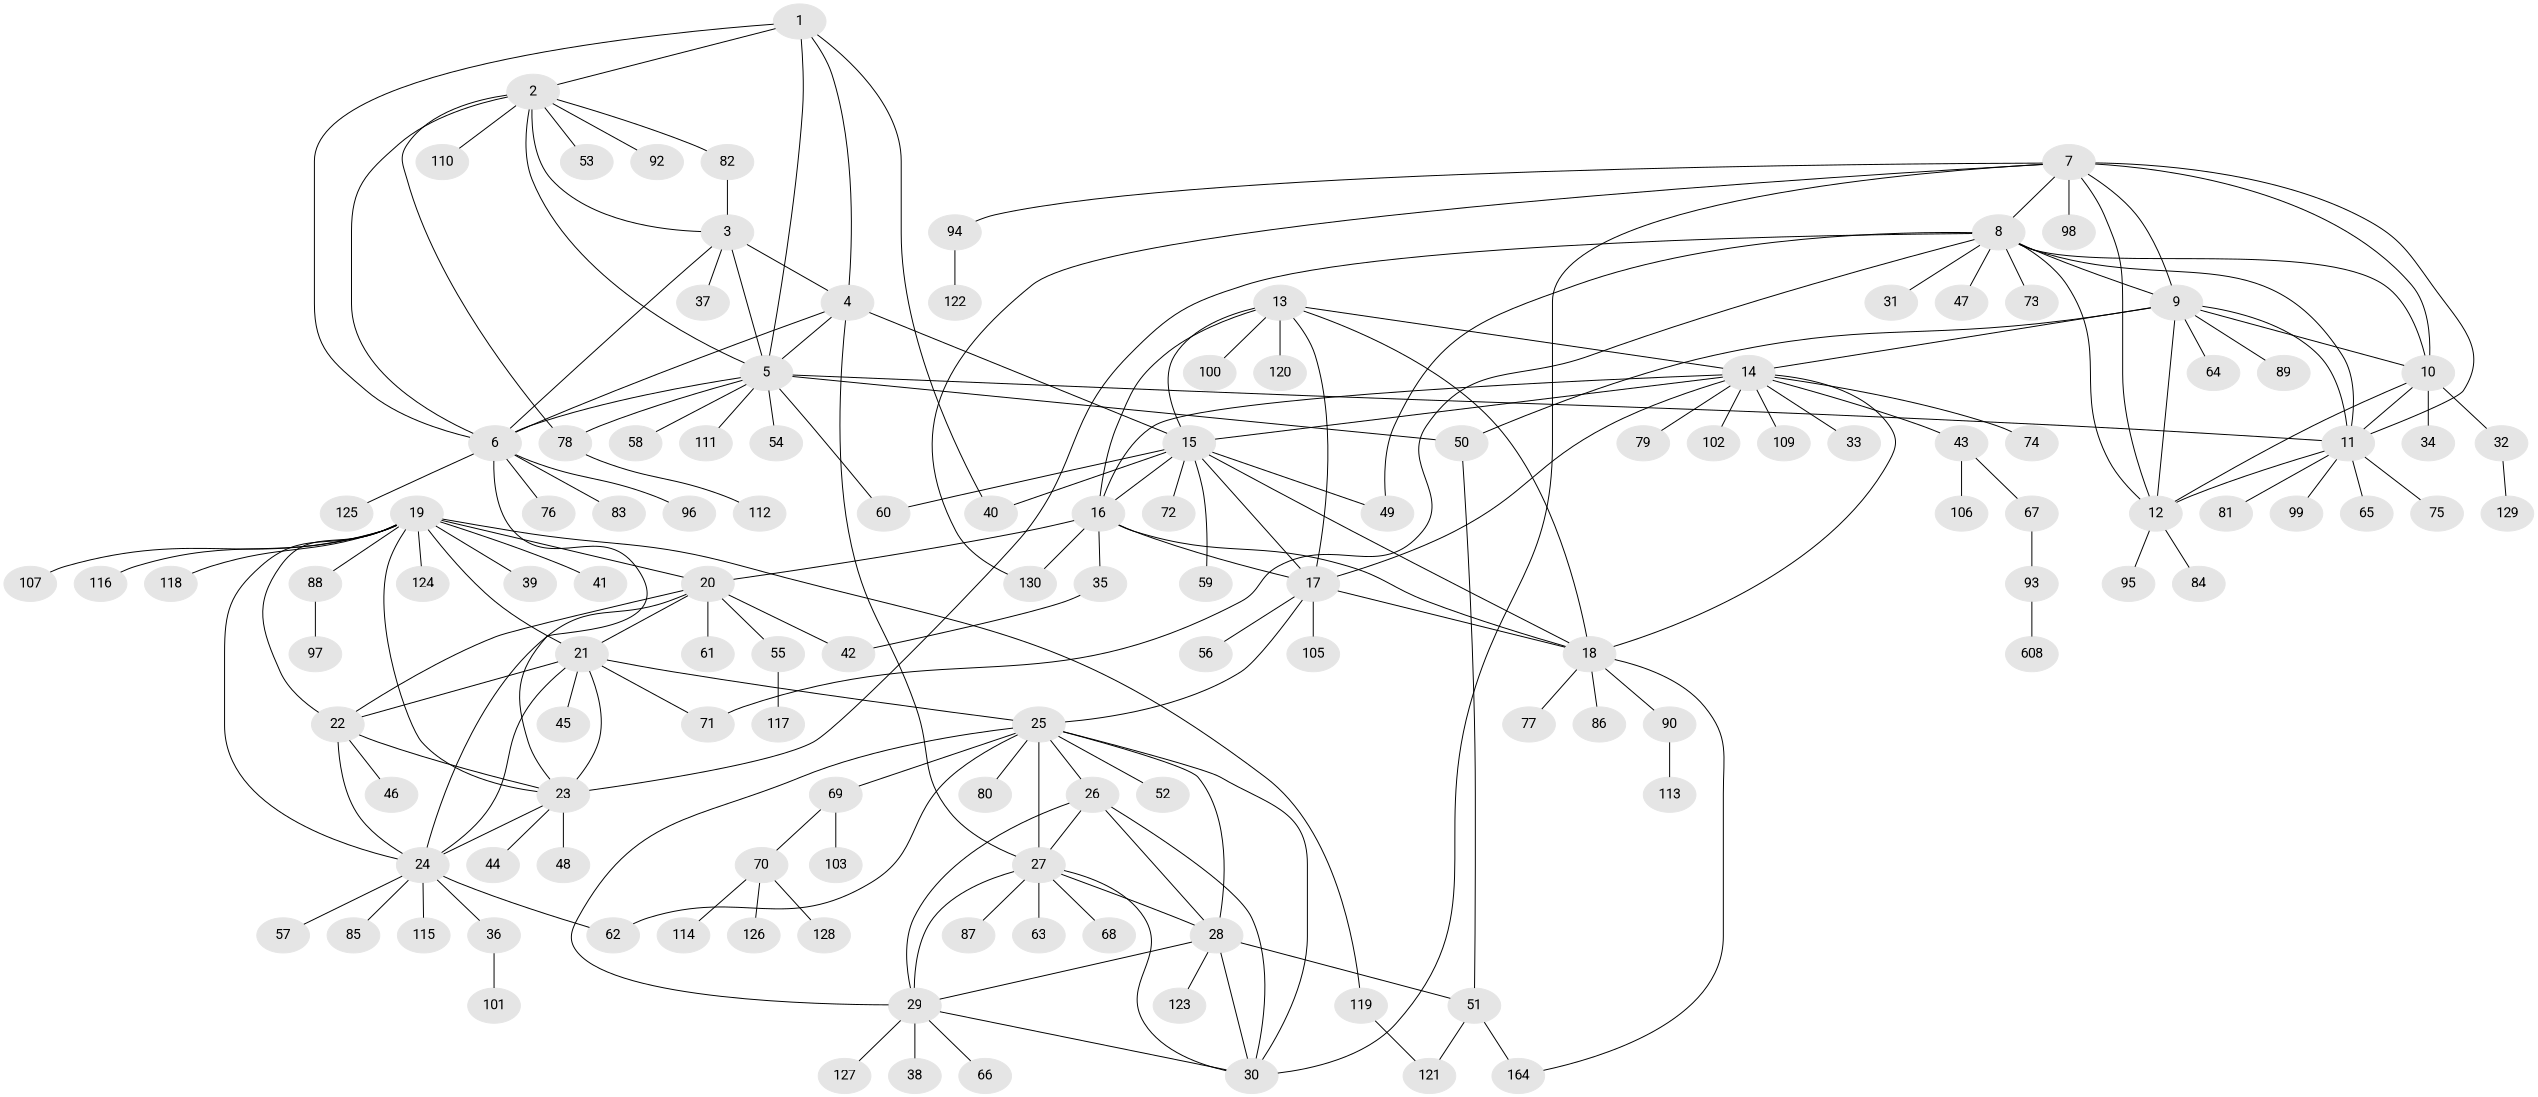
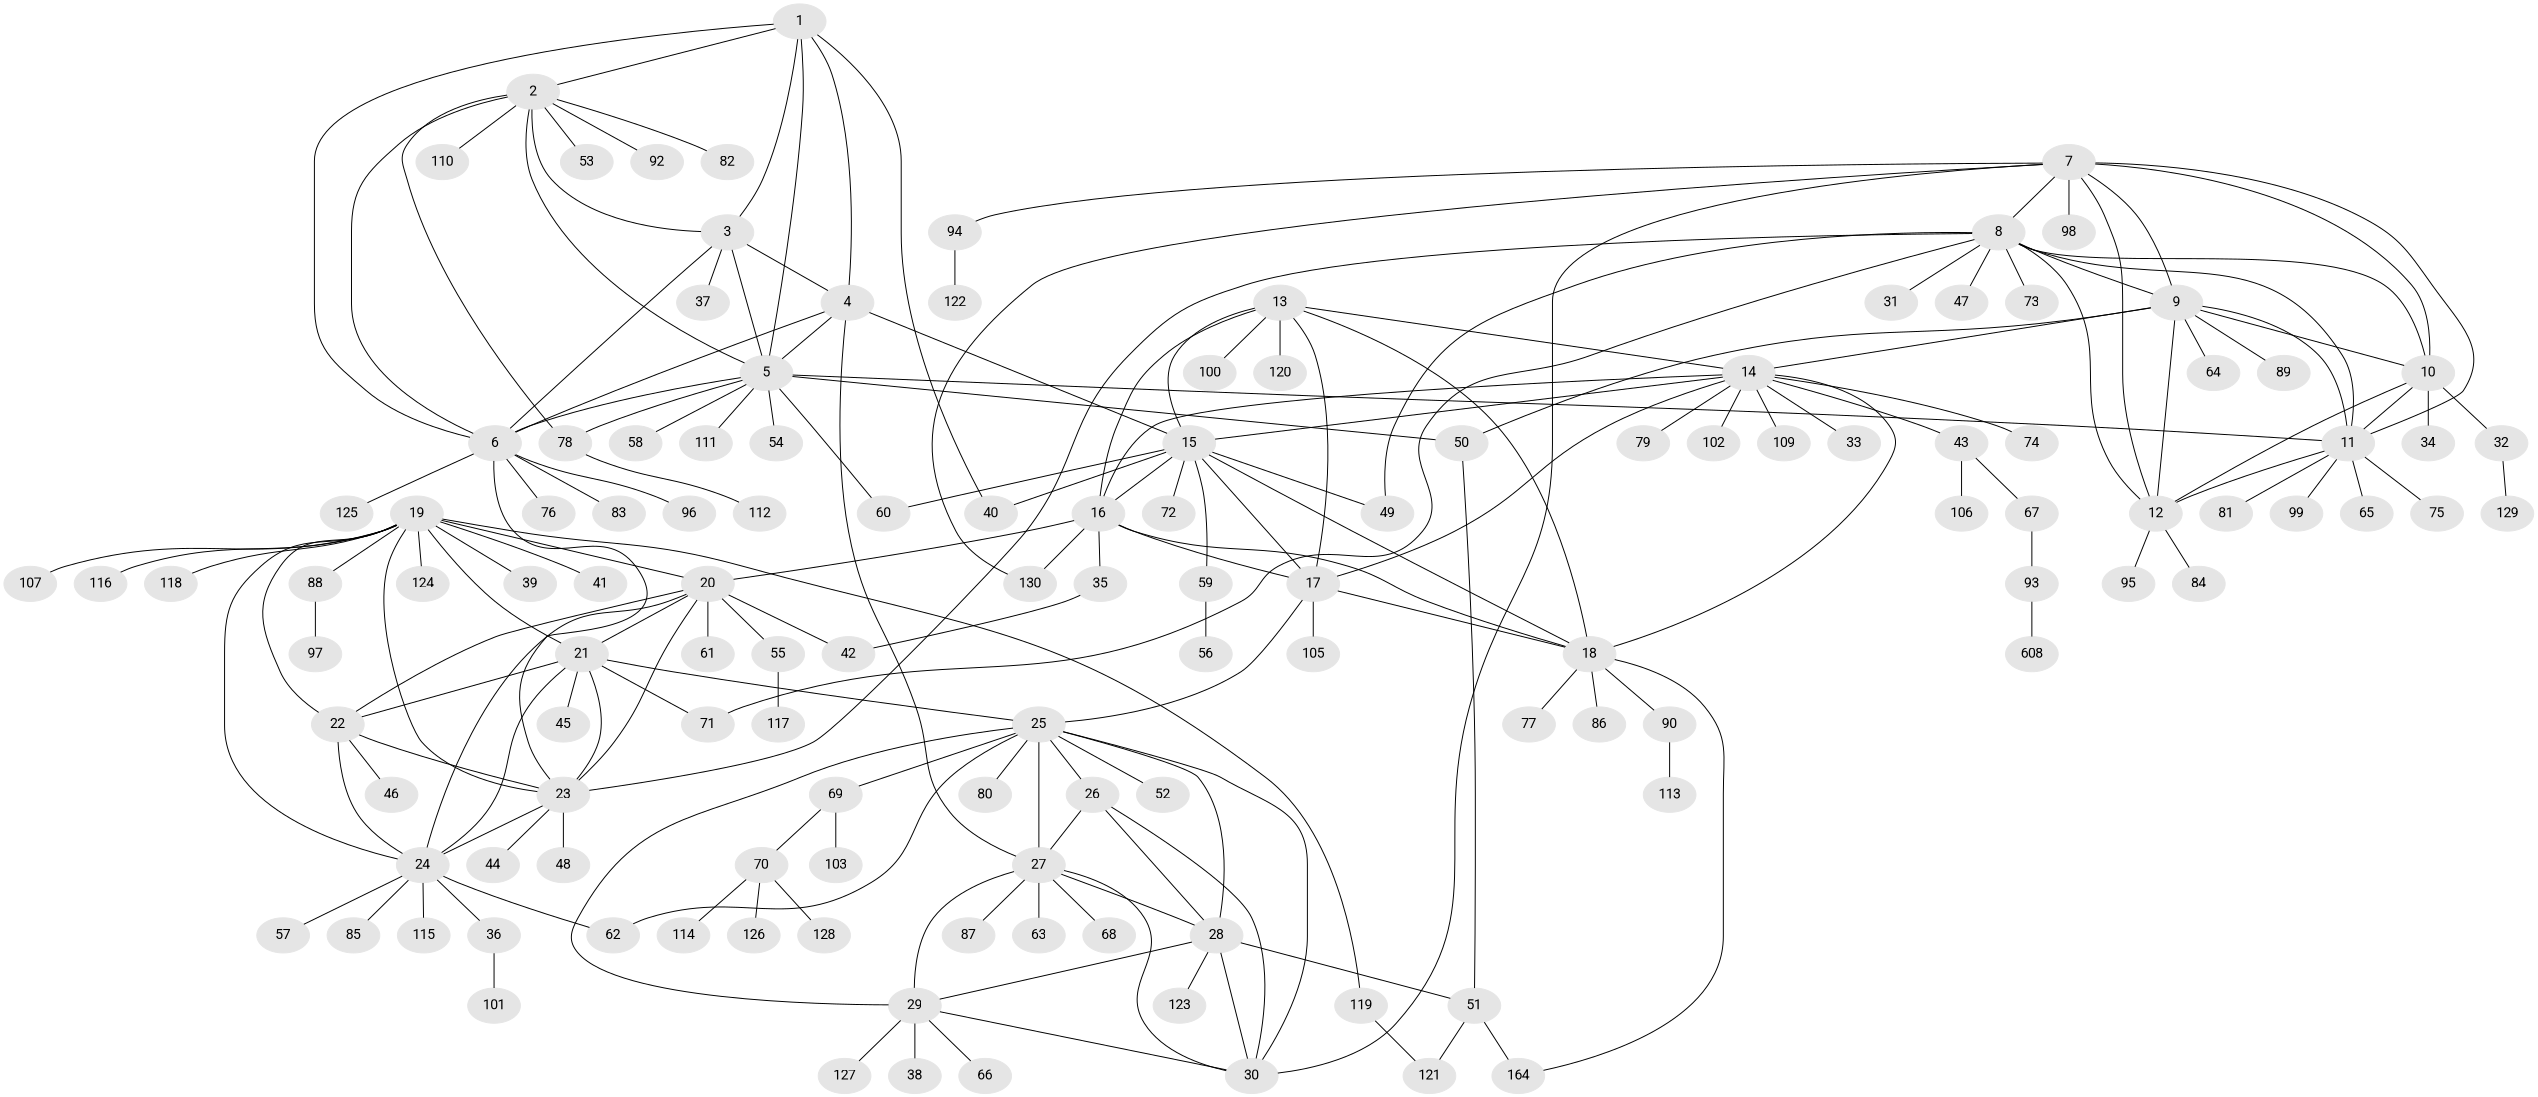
(727, 197) -> (779, 132)
(1259, 619) -> (1206, 624)
none -> (641, 699)
(953, 869) -> none
